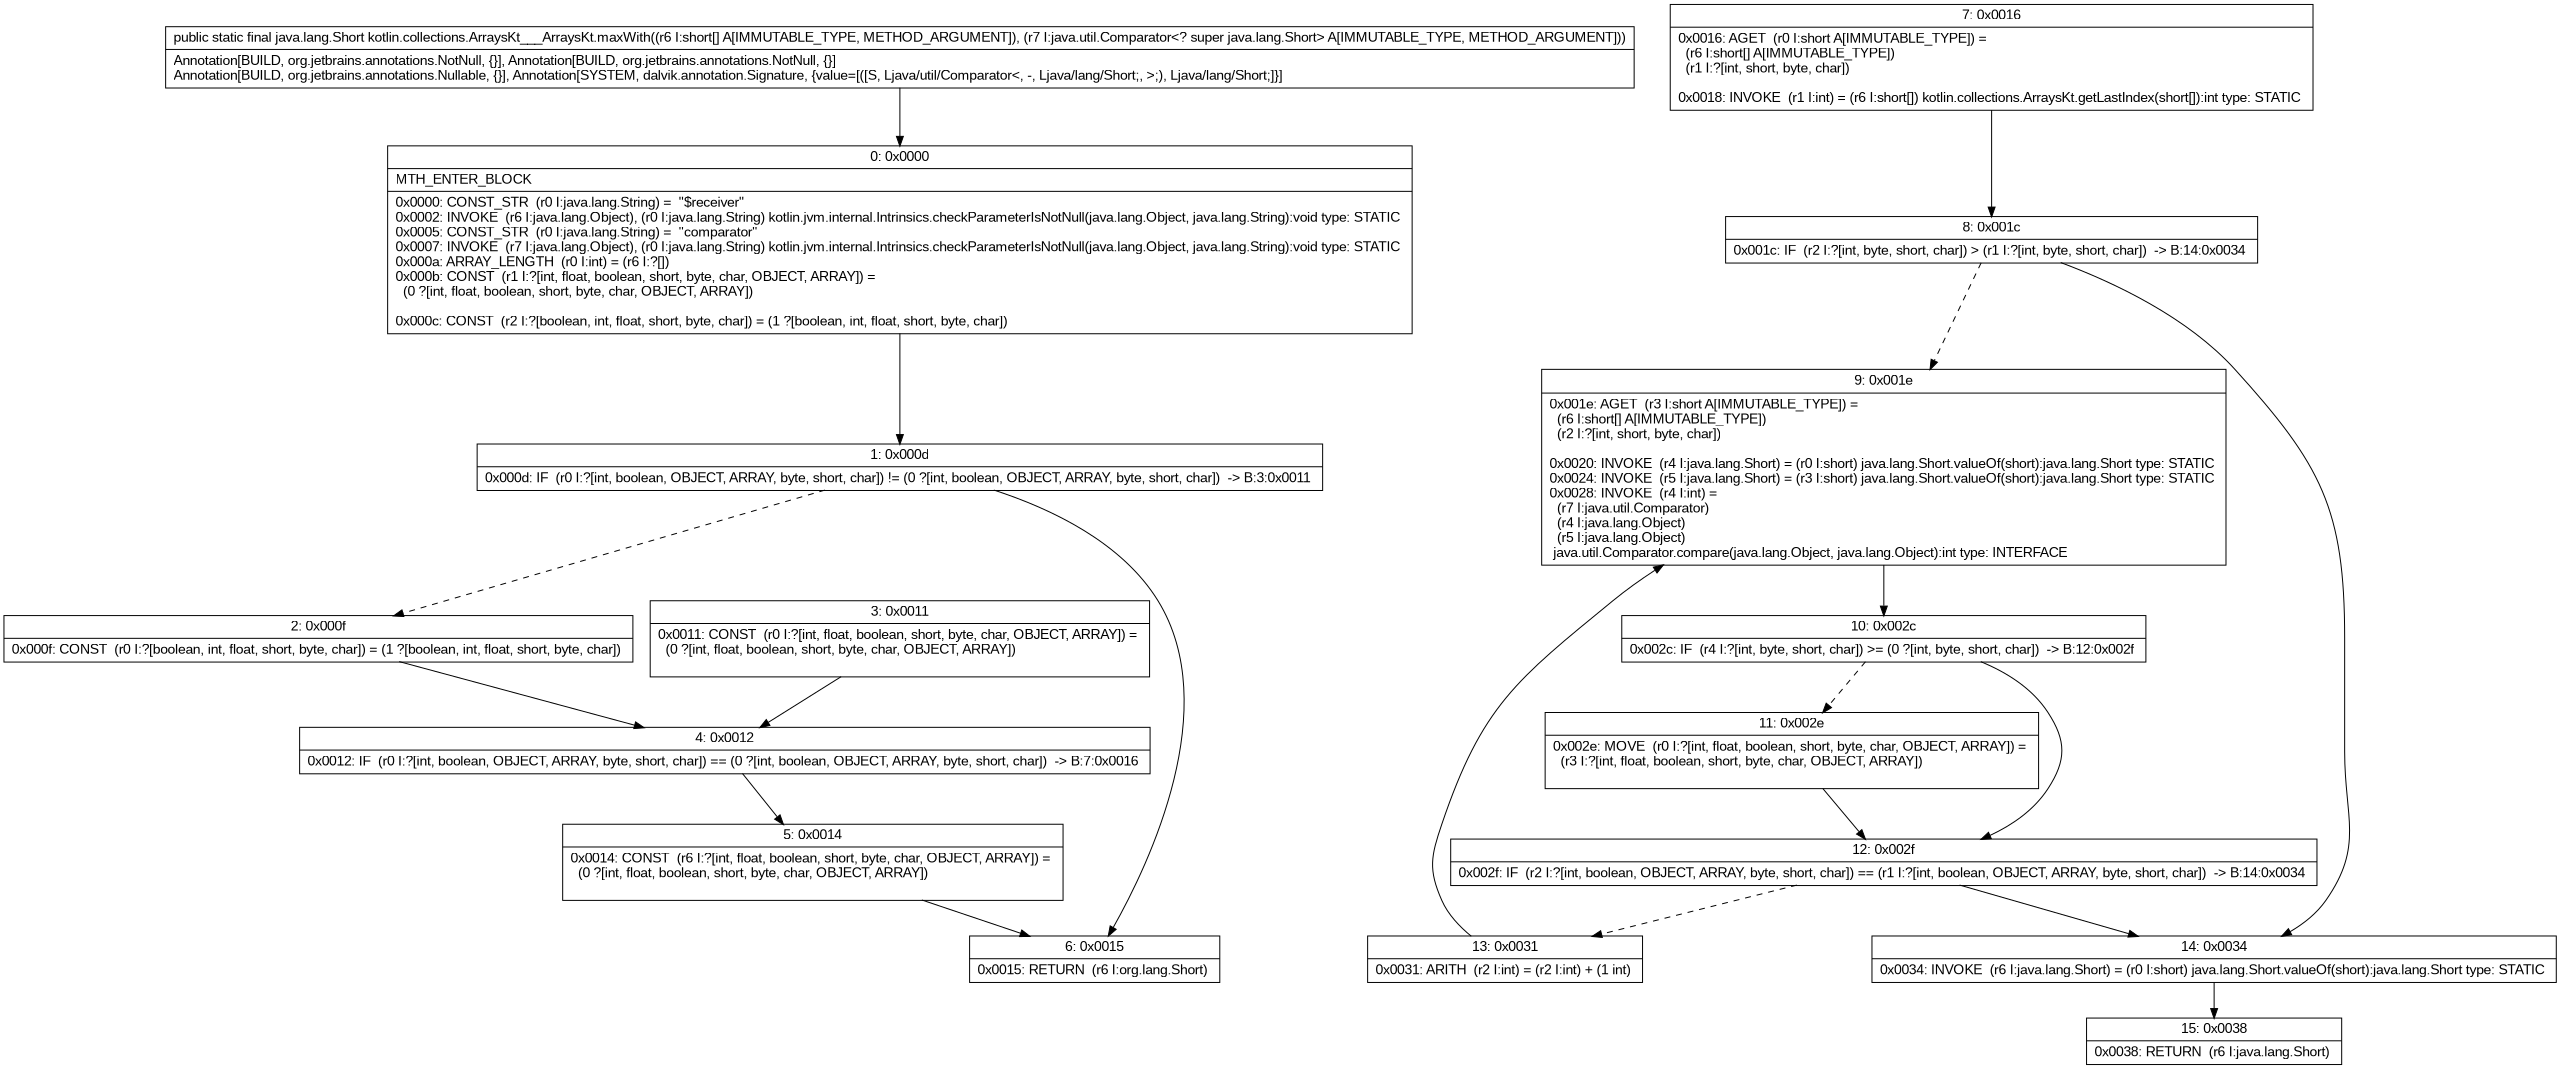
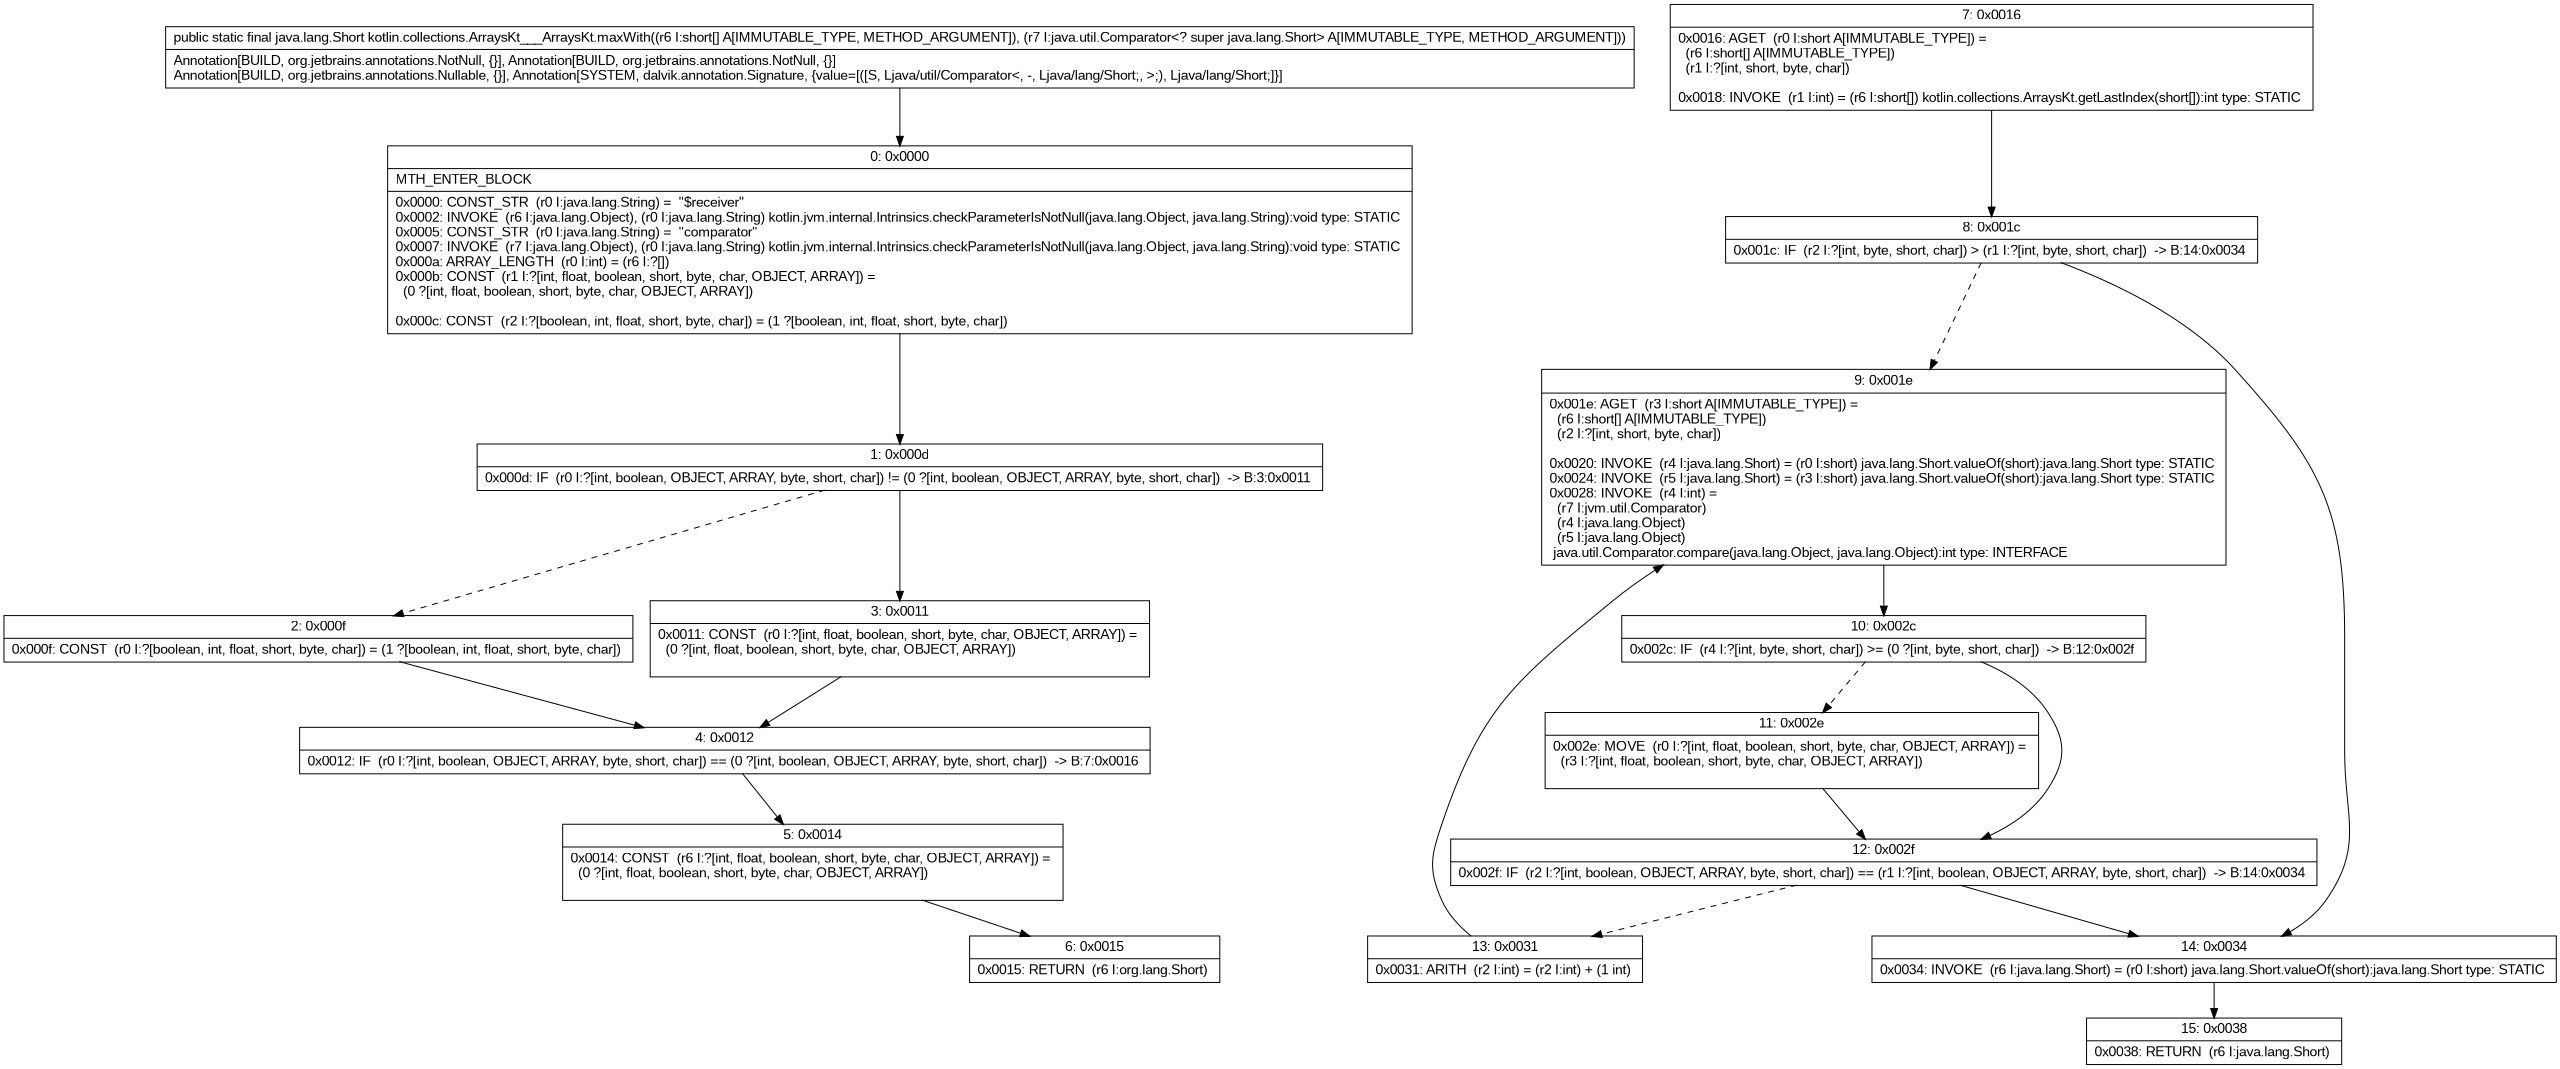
(1630, 508) -> (1628, 508)
(1181, 668) -> (900, 541)
